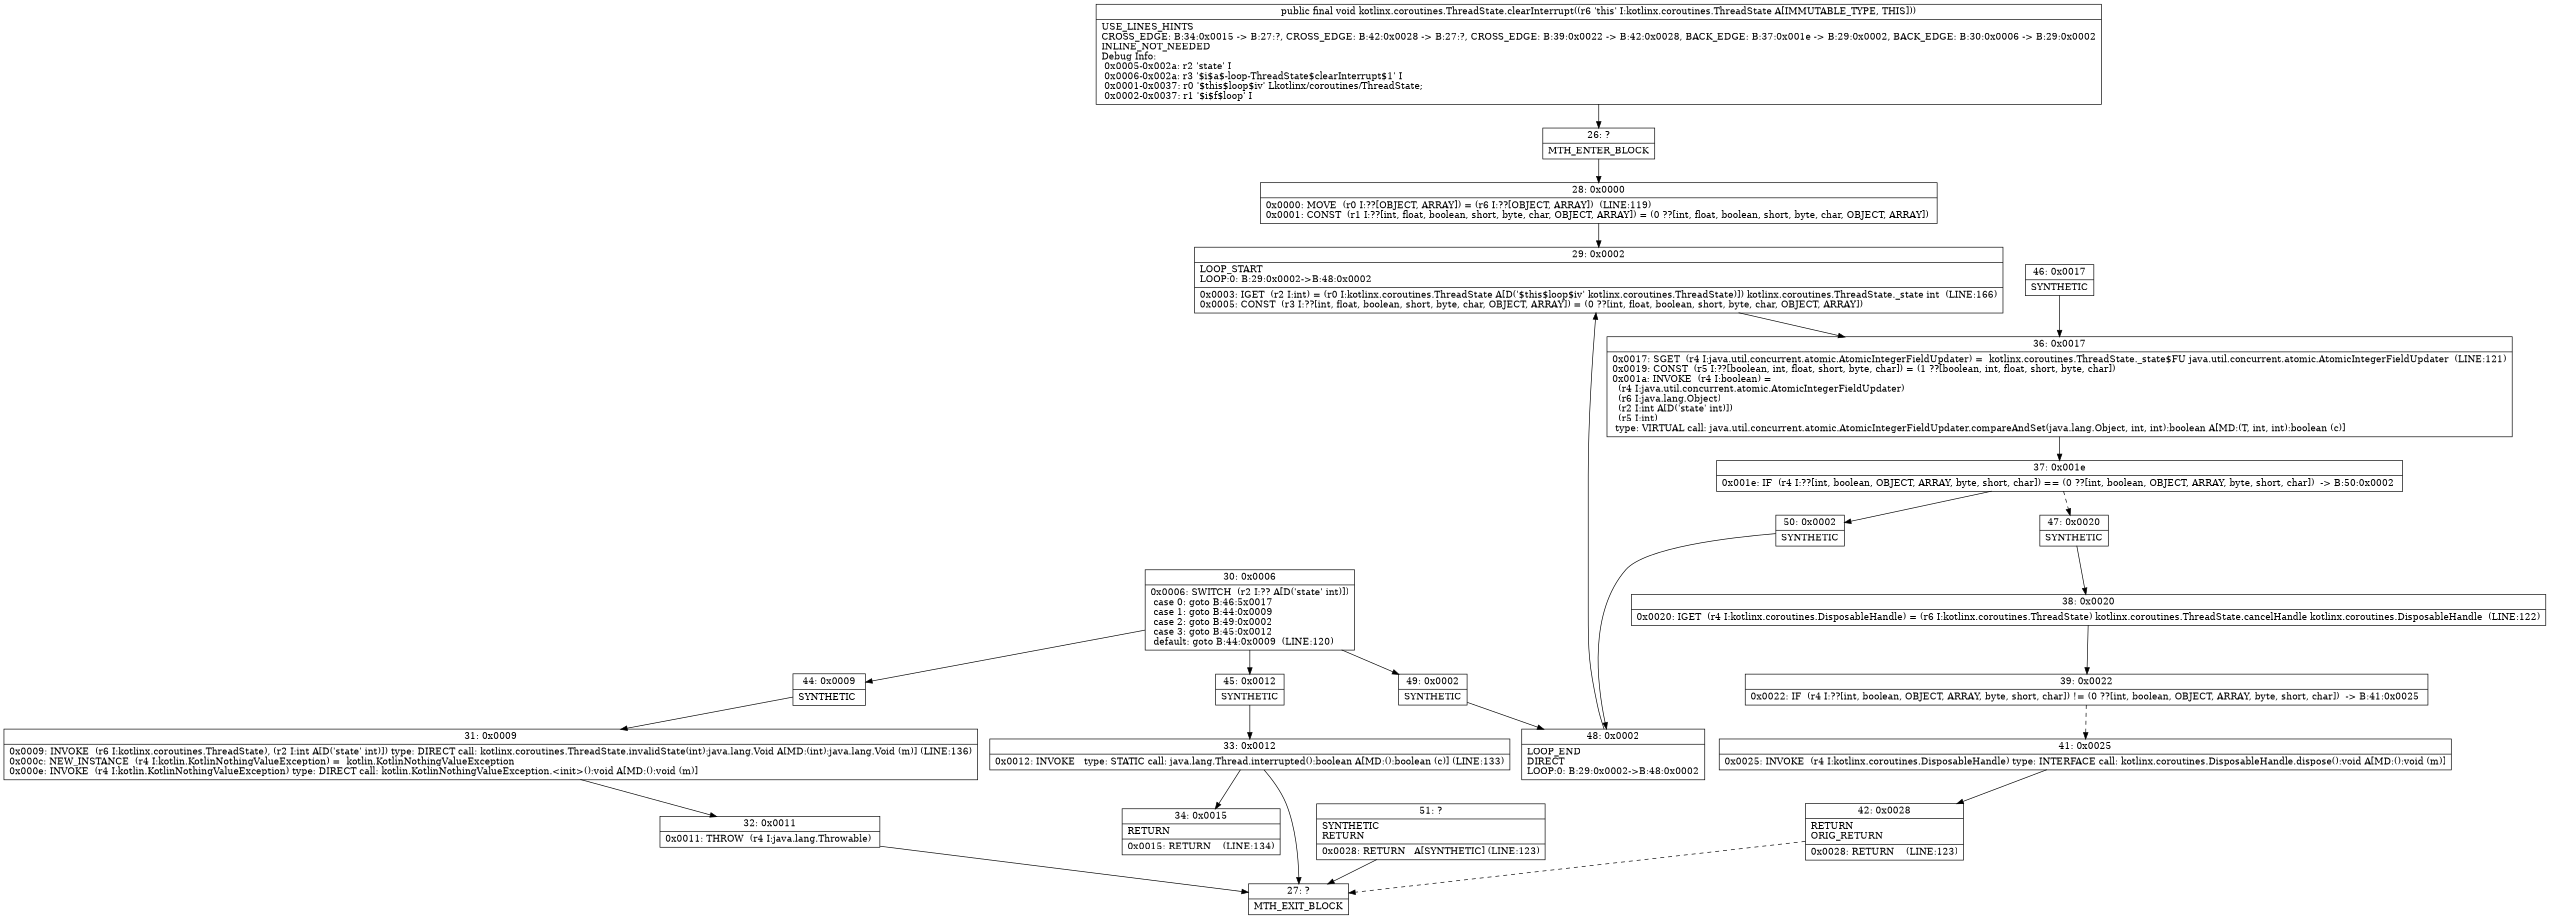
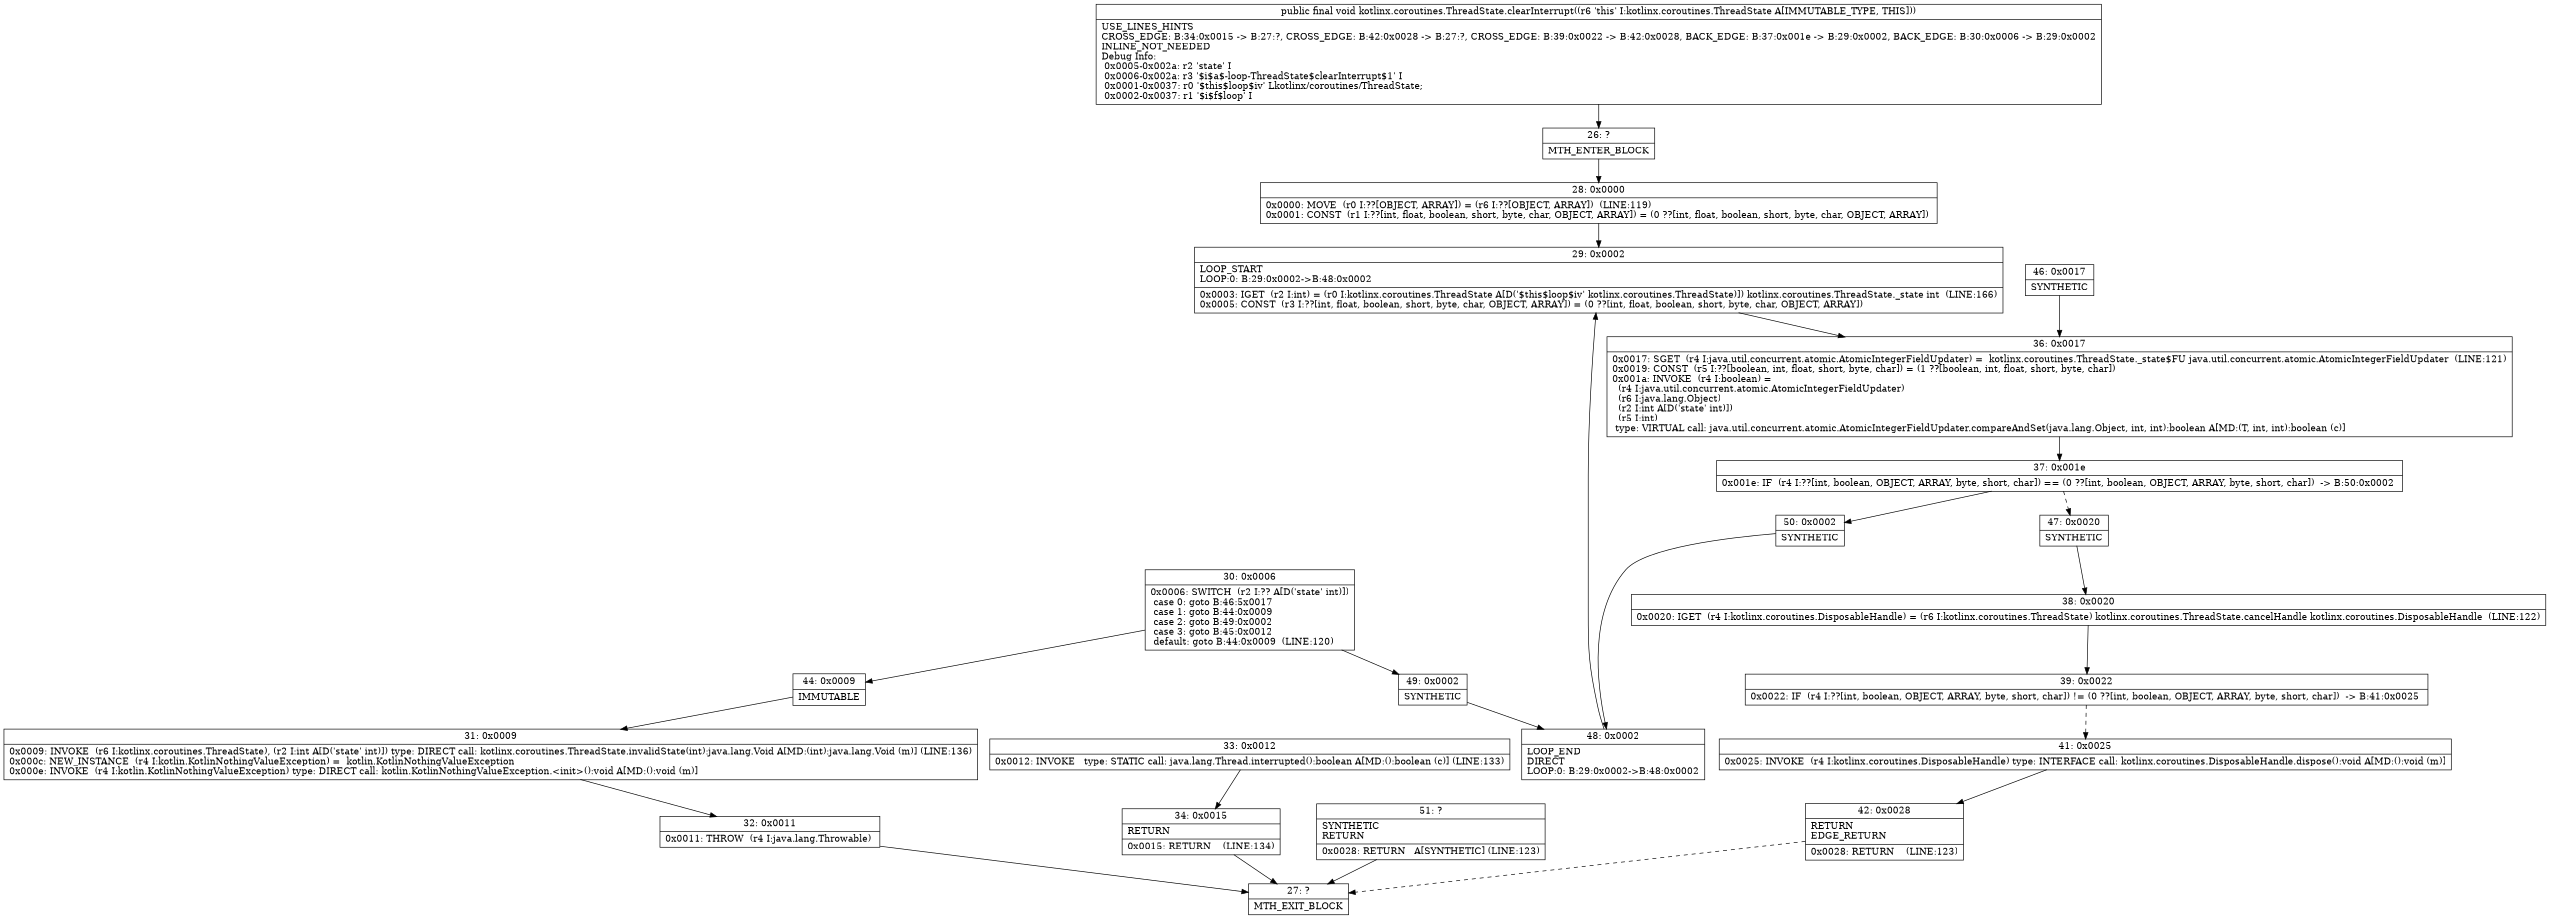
(1250, 690) -> none
(827, 697) -> (829, 697)
(1291, 820) -> (1253, 867)
(1847, 836) -> (1849, 836)
